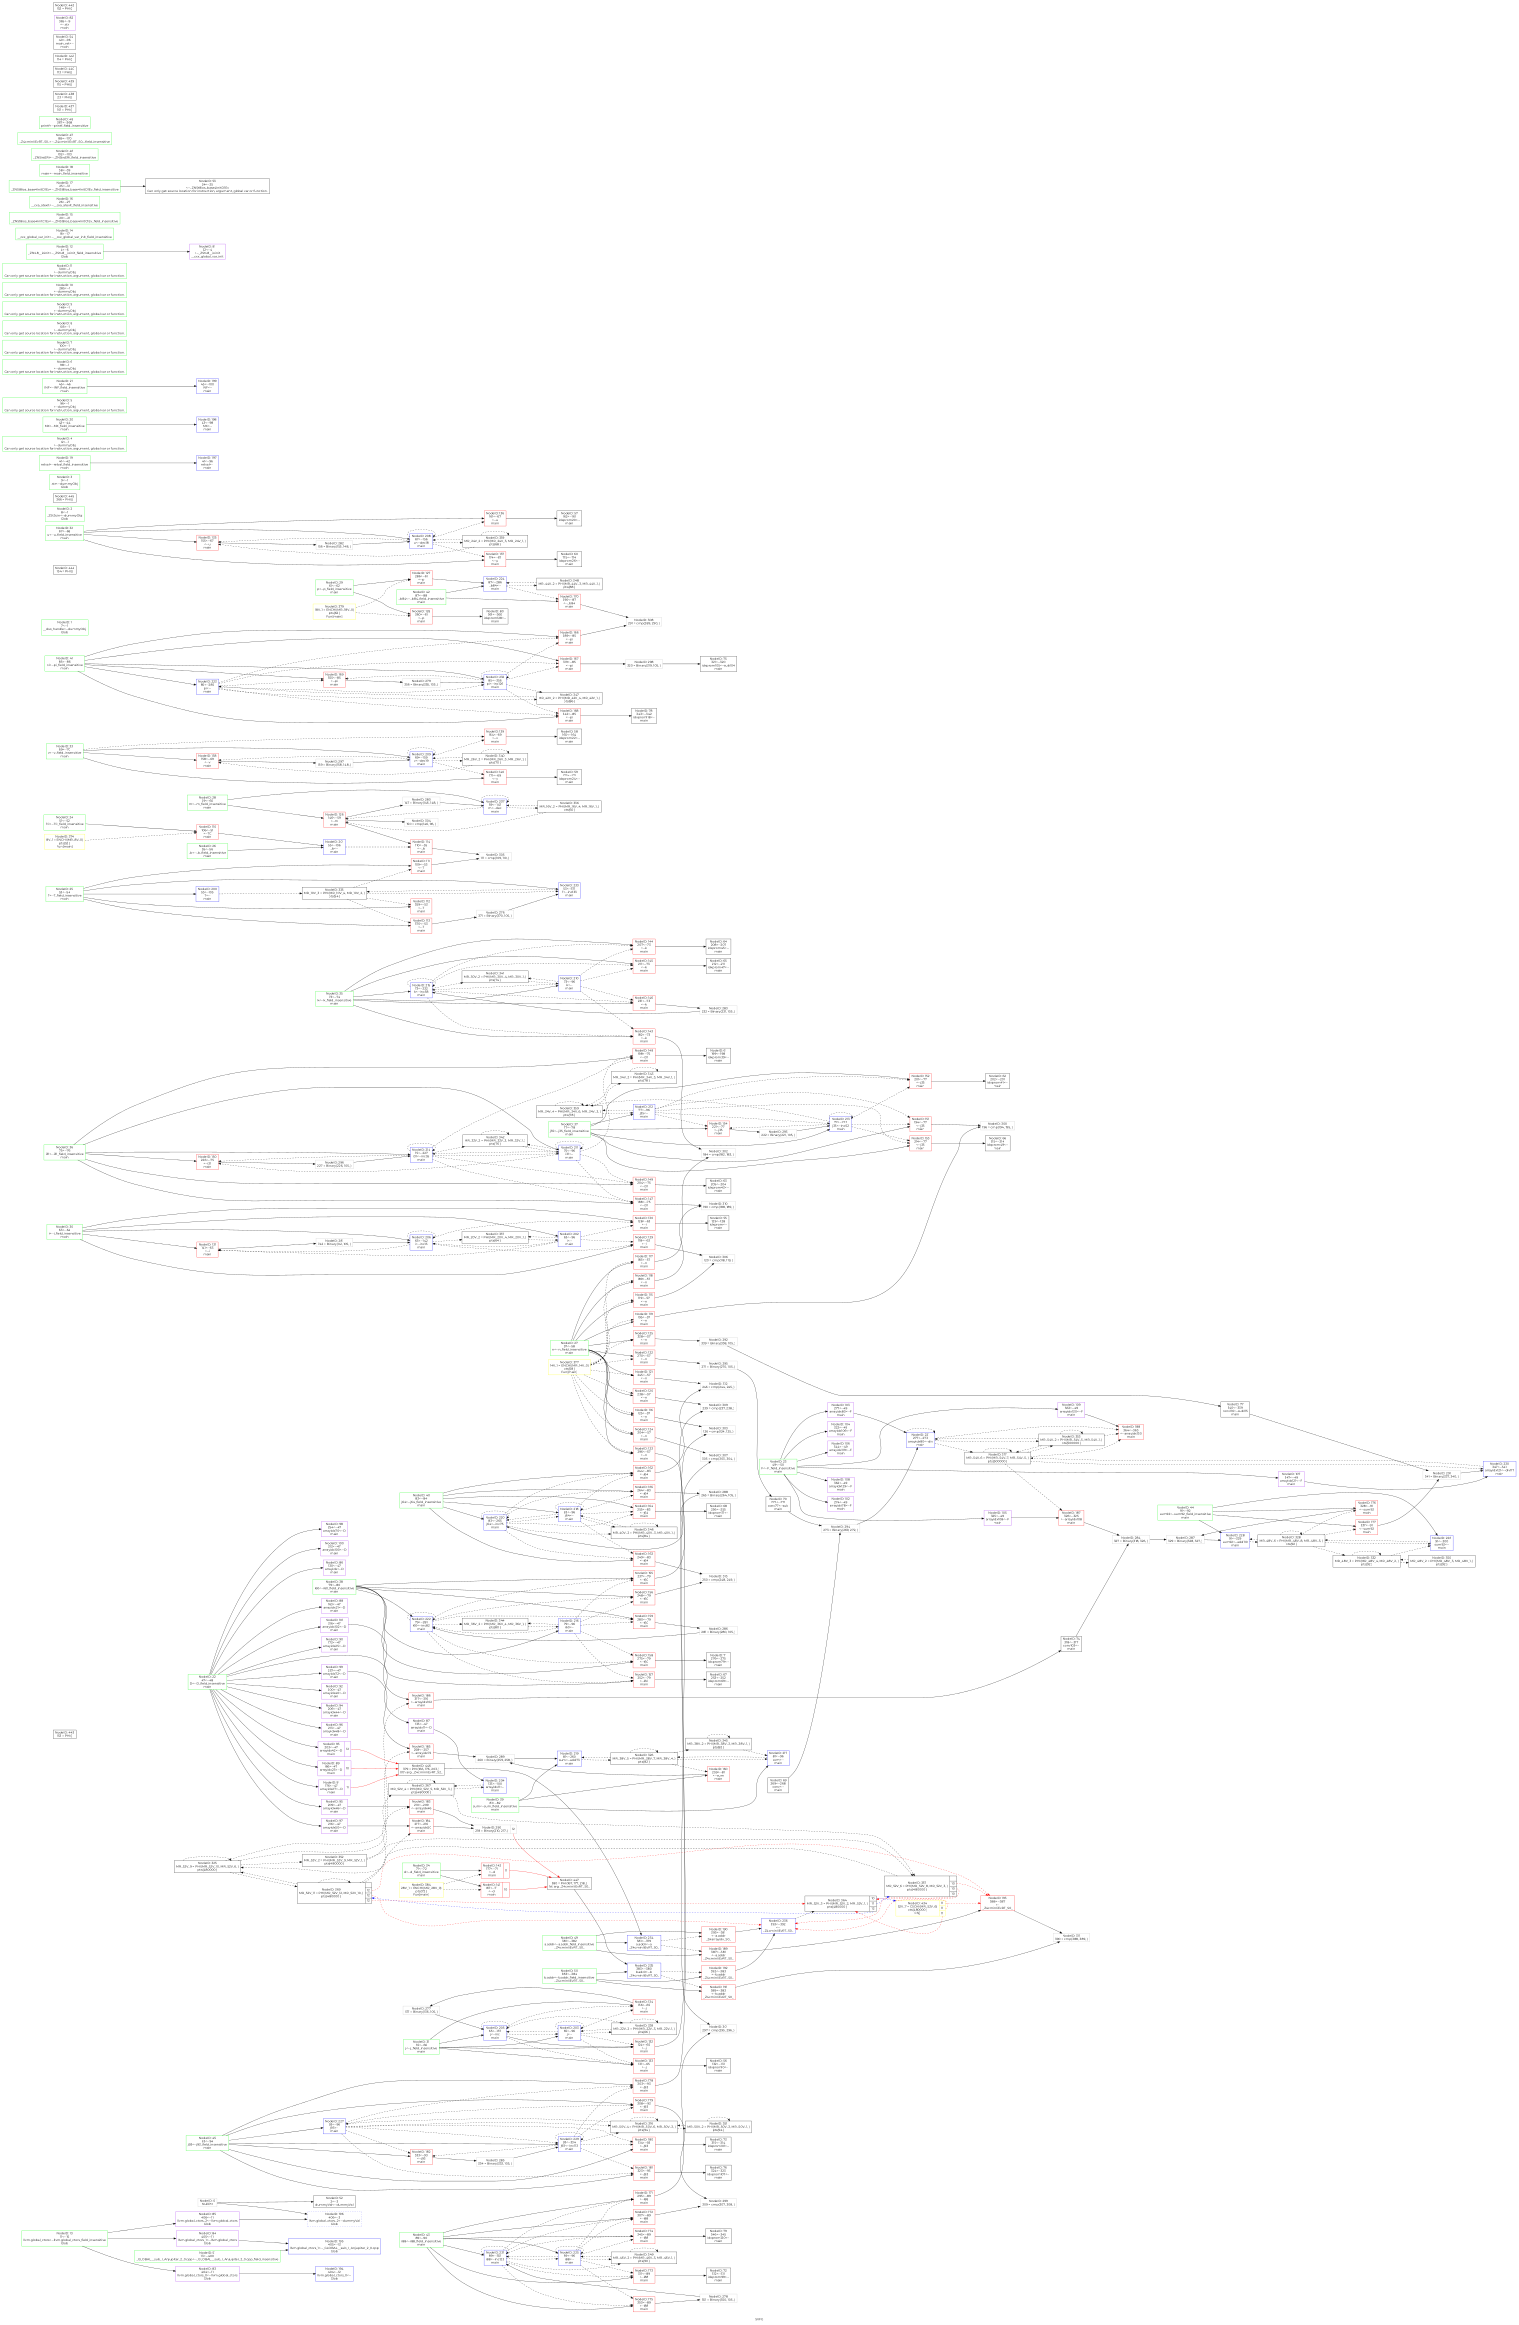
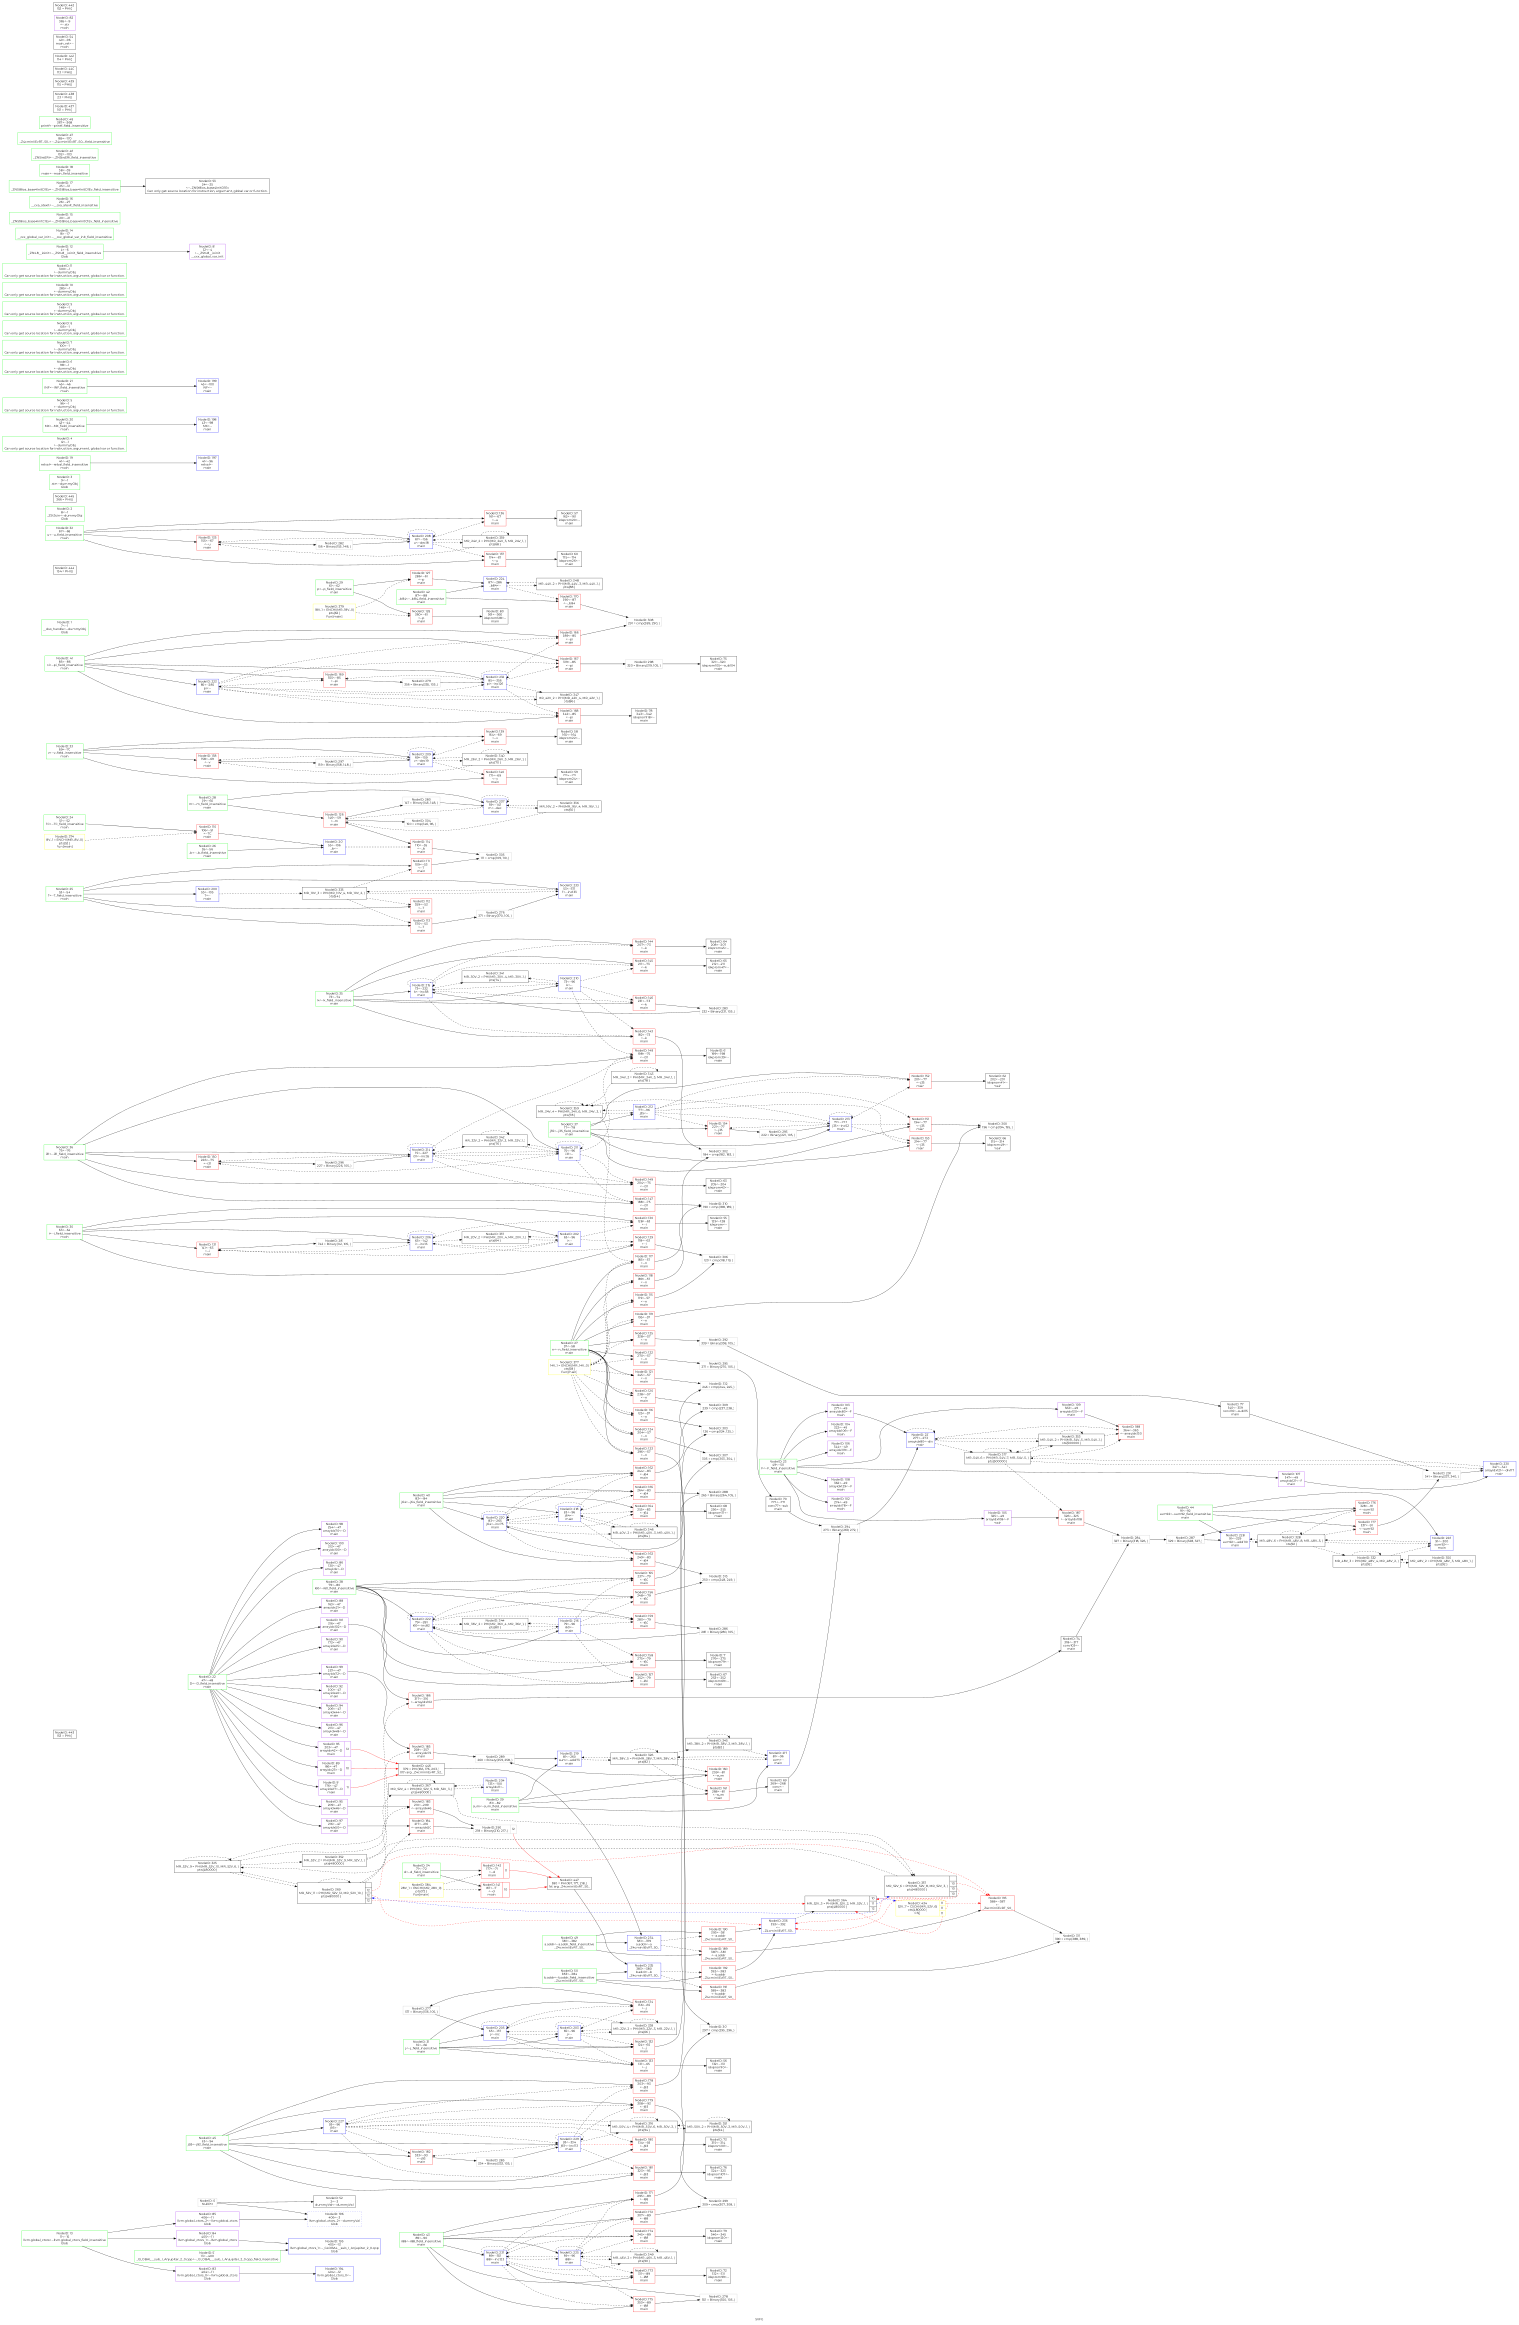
(282, 739) -> (282, 739)
(605, 959) -> (594, 1030)
(606, 1095) -> (606, 1196)
(421, 1726) -> none
none -> (718, 1793)
(718, 1939) -> (718, 1939)
(606, 2144) -> (606, 2144)
